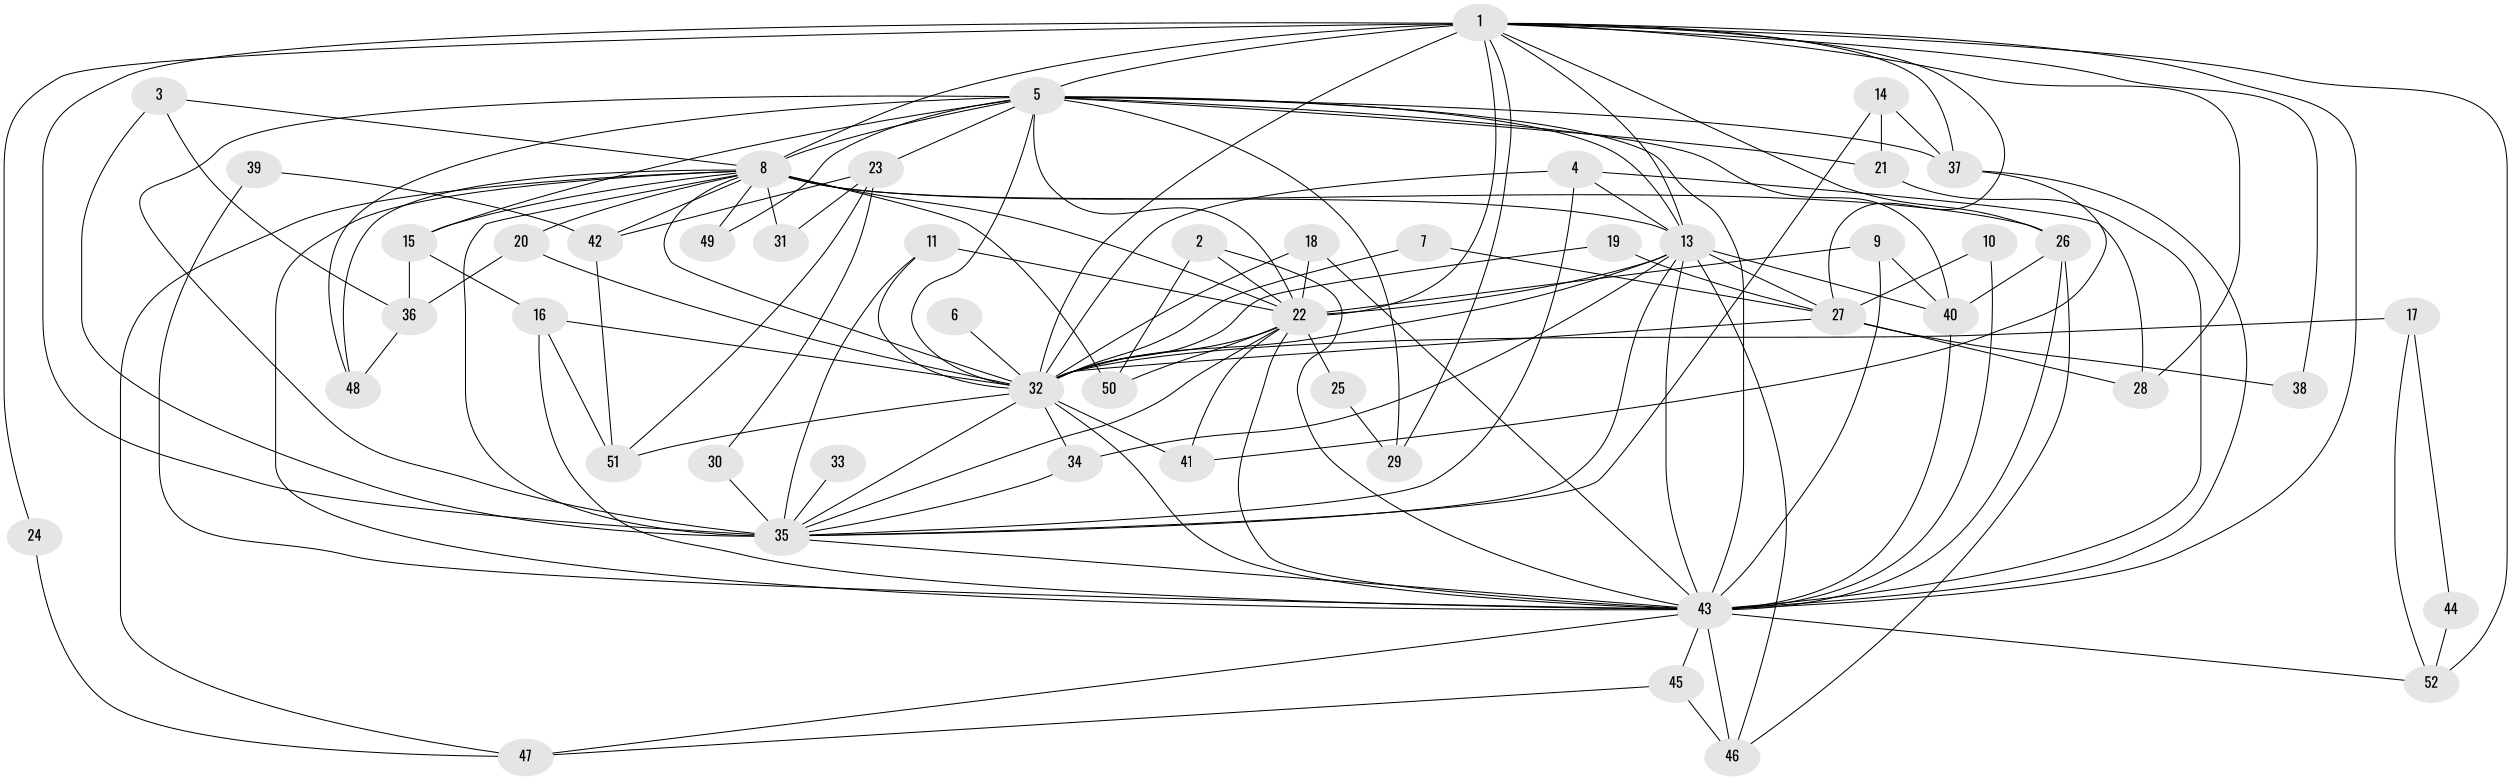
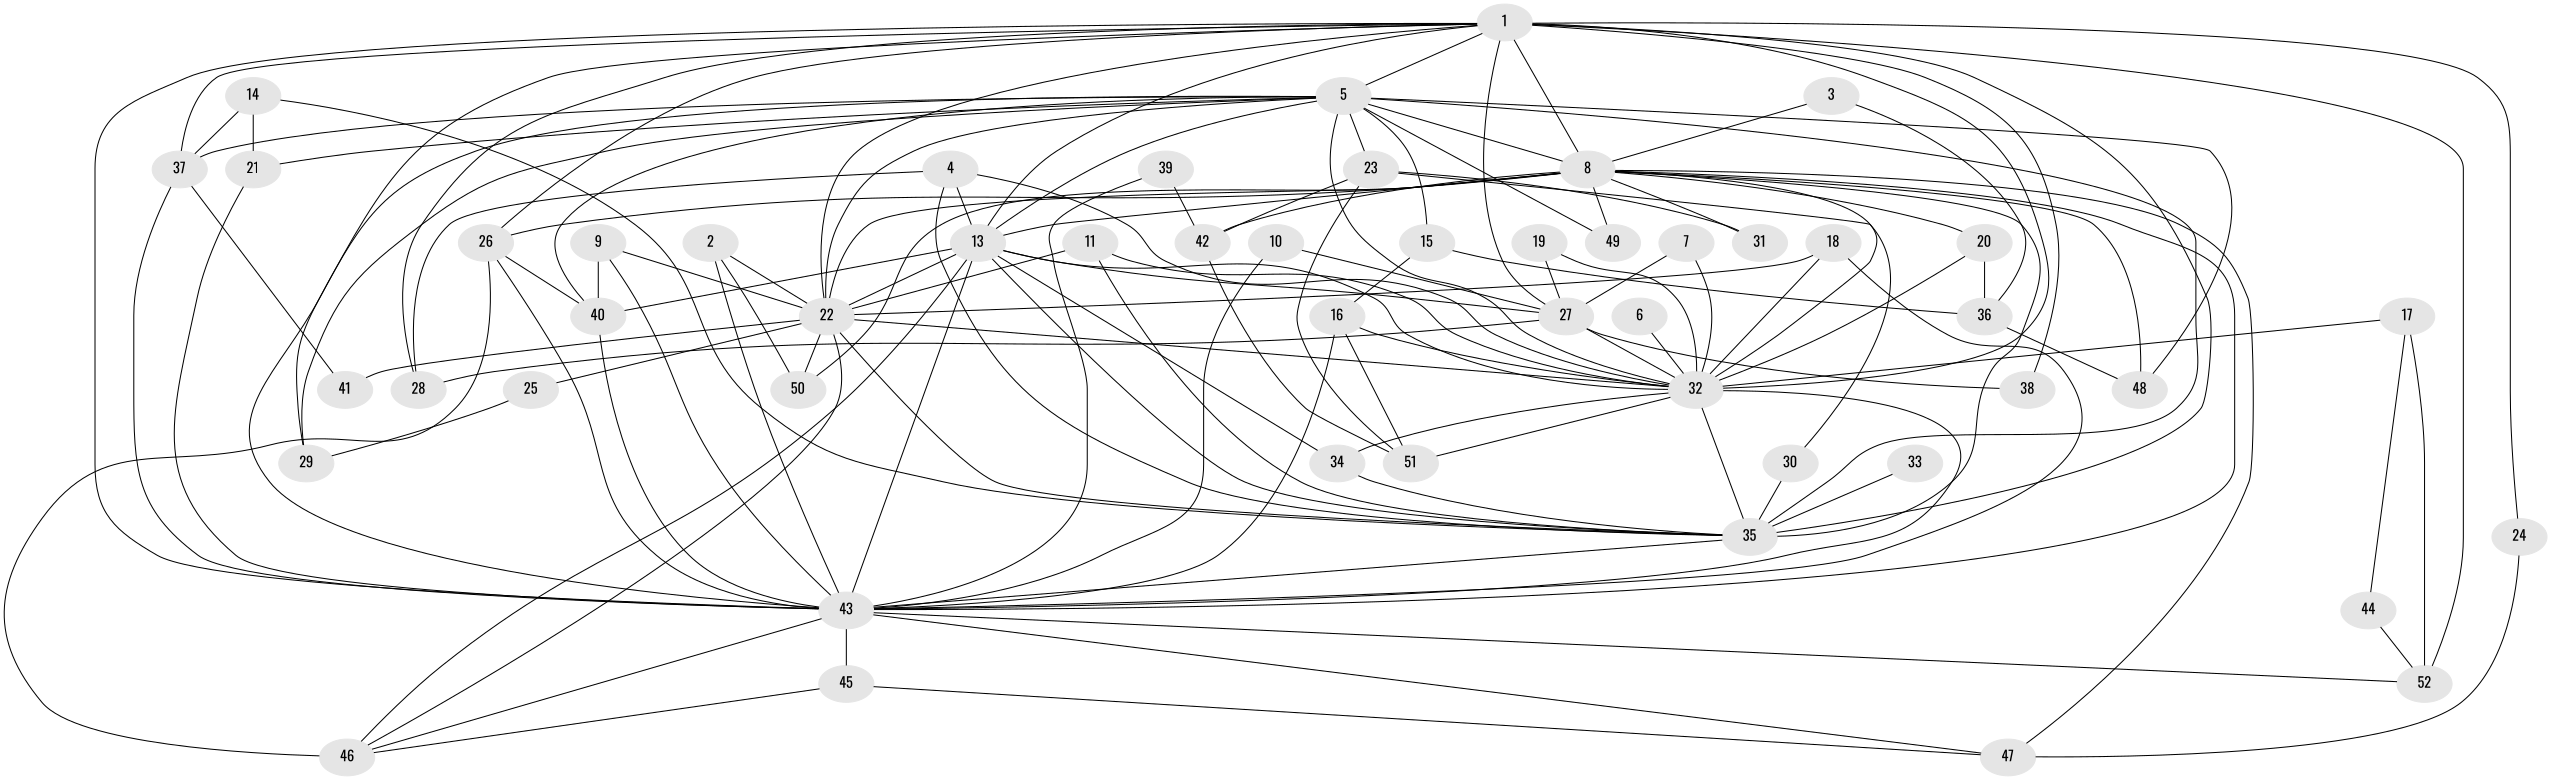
(582, 195) -> none
(1117, 429) -> none
(286, 456) -> none
(1288, 565) -> (648, 574)
